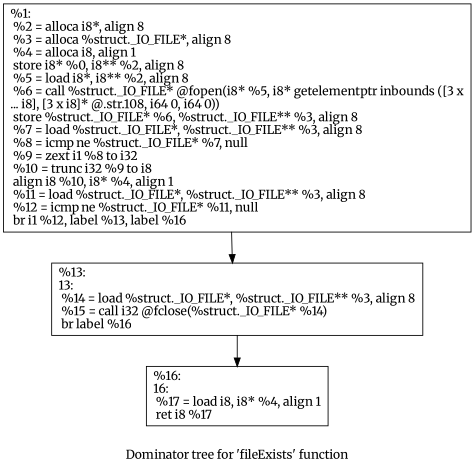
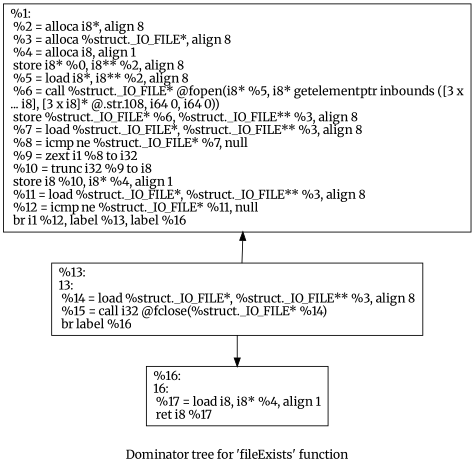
(92, 182) -> (92, 182)
(232, 243) -> (242, 252)
